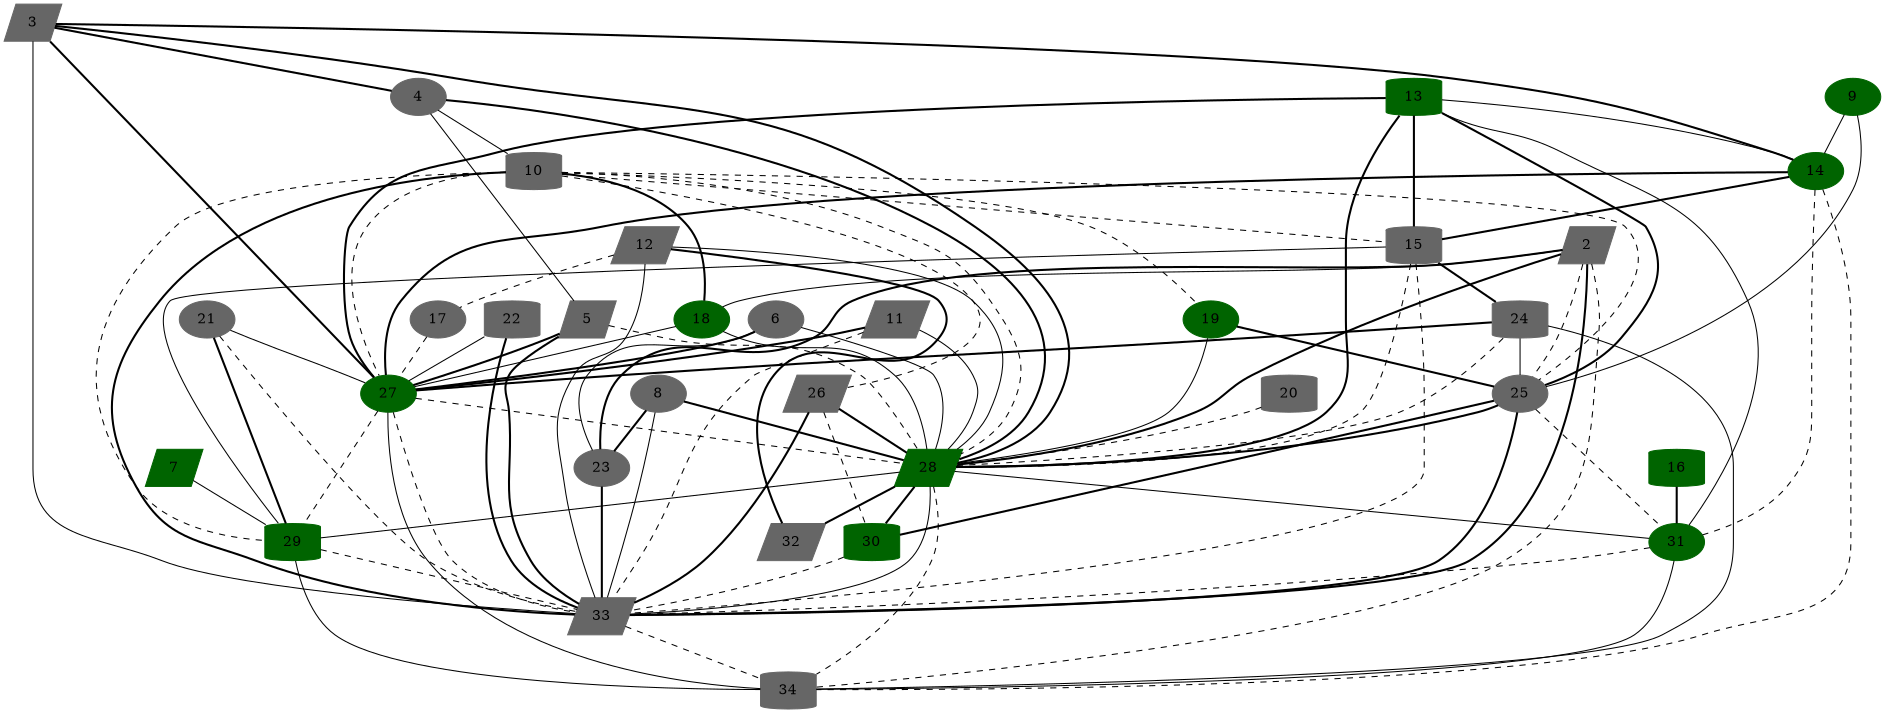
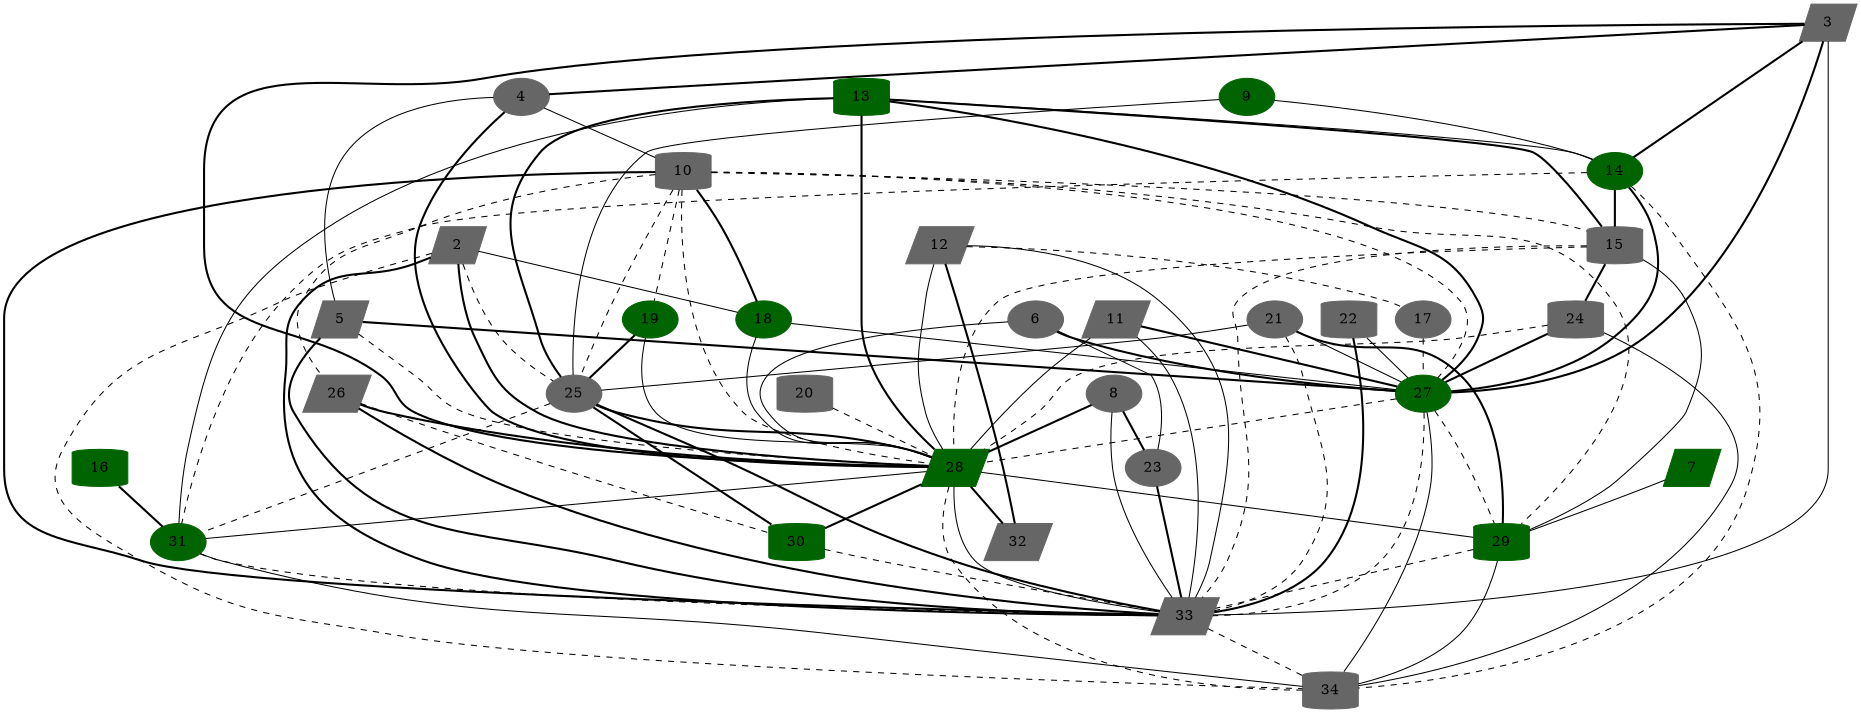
(883, 292) -> none
(1520, 357) -> (893, 364)
(705, 430) -> (1195, 459)
